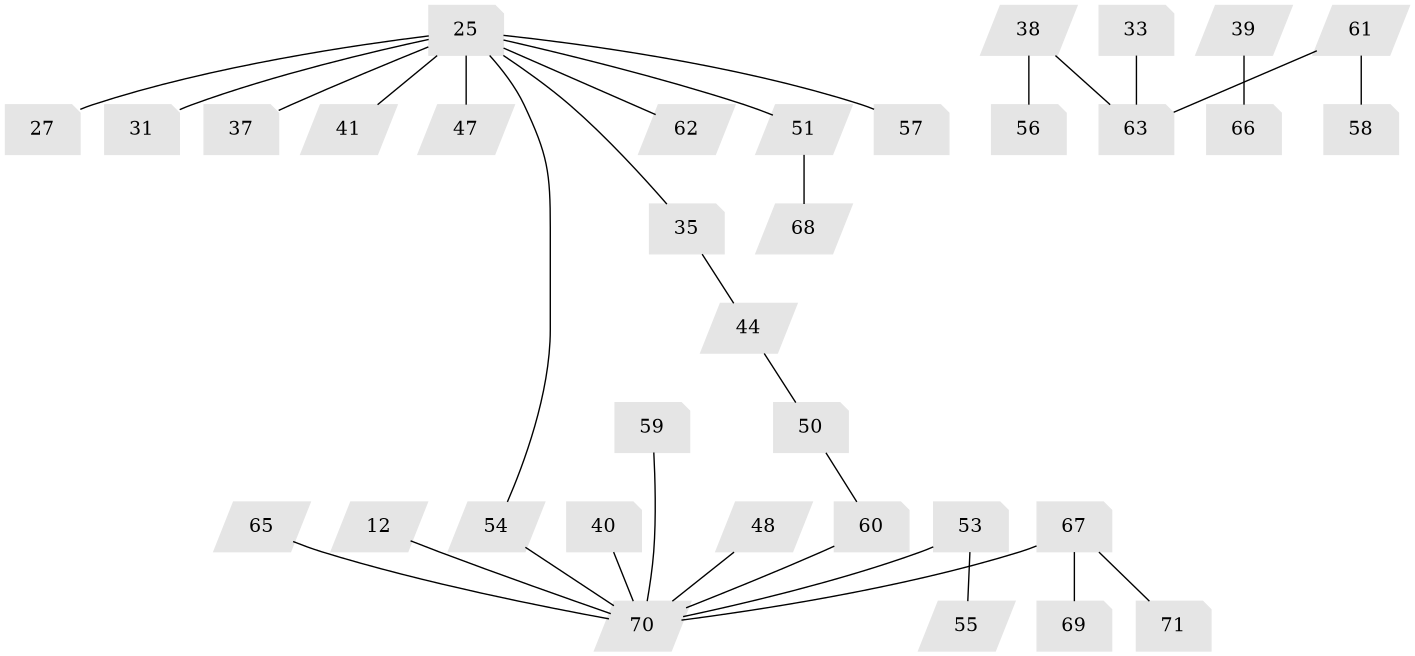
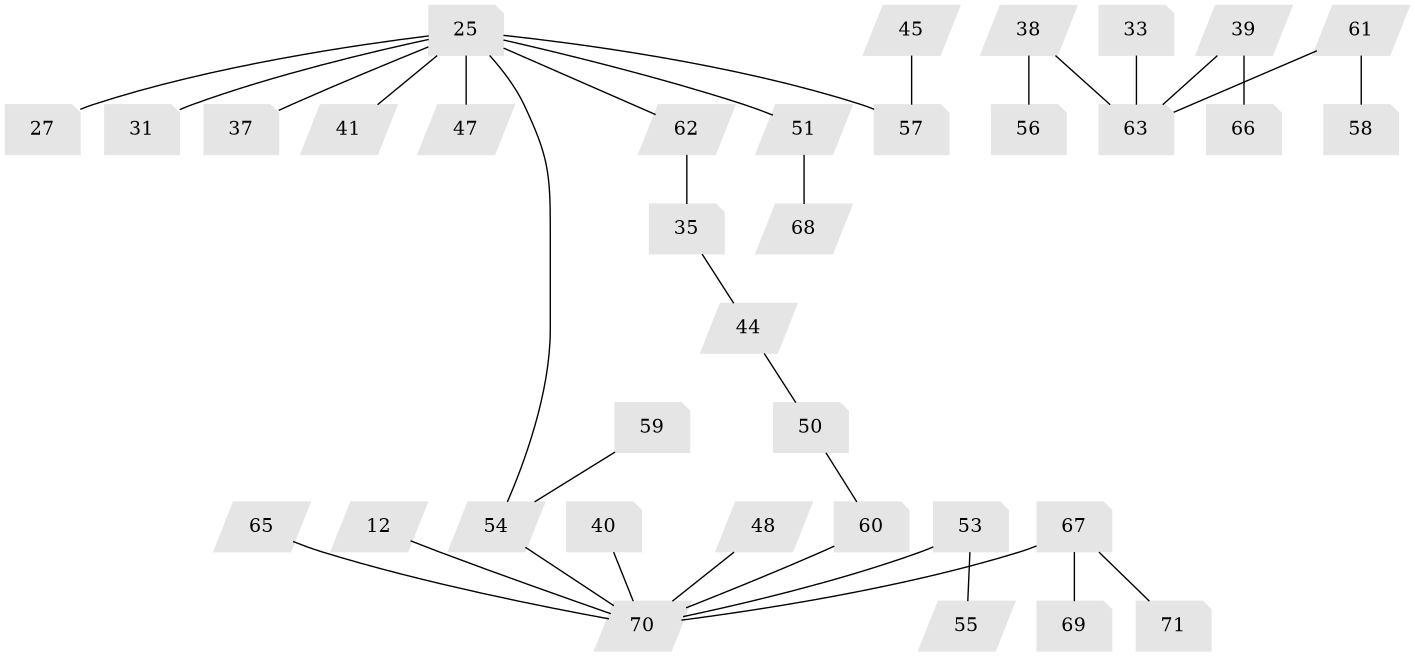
none -> (912, 30)
none -> (1190, 80)
(590, 124) -> (687, 179)
(655, 527) -> (575, 477)
